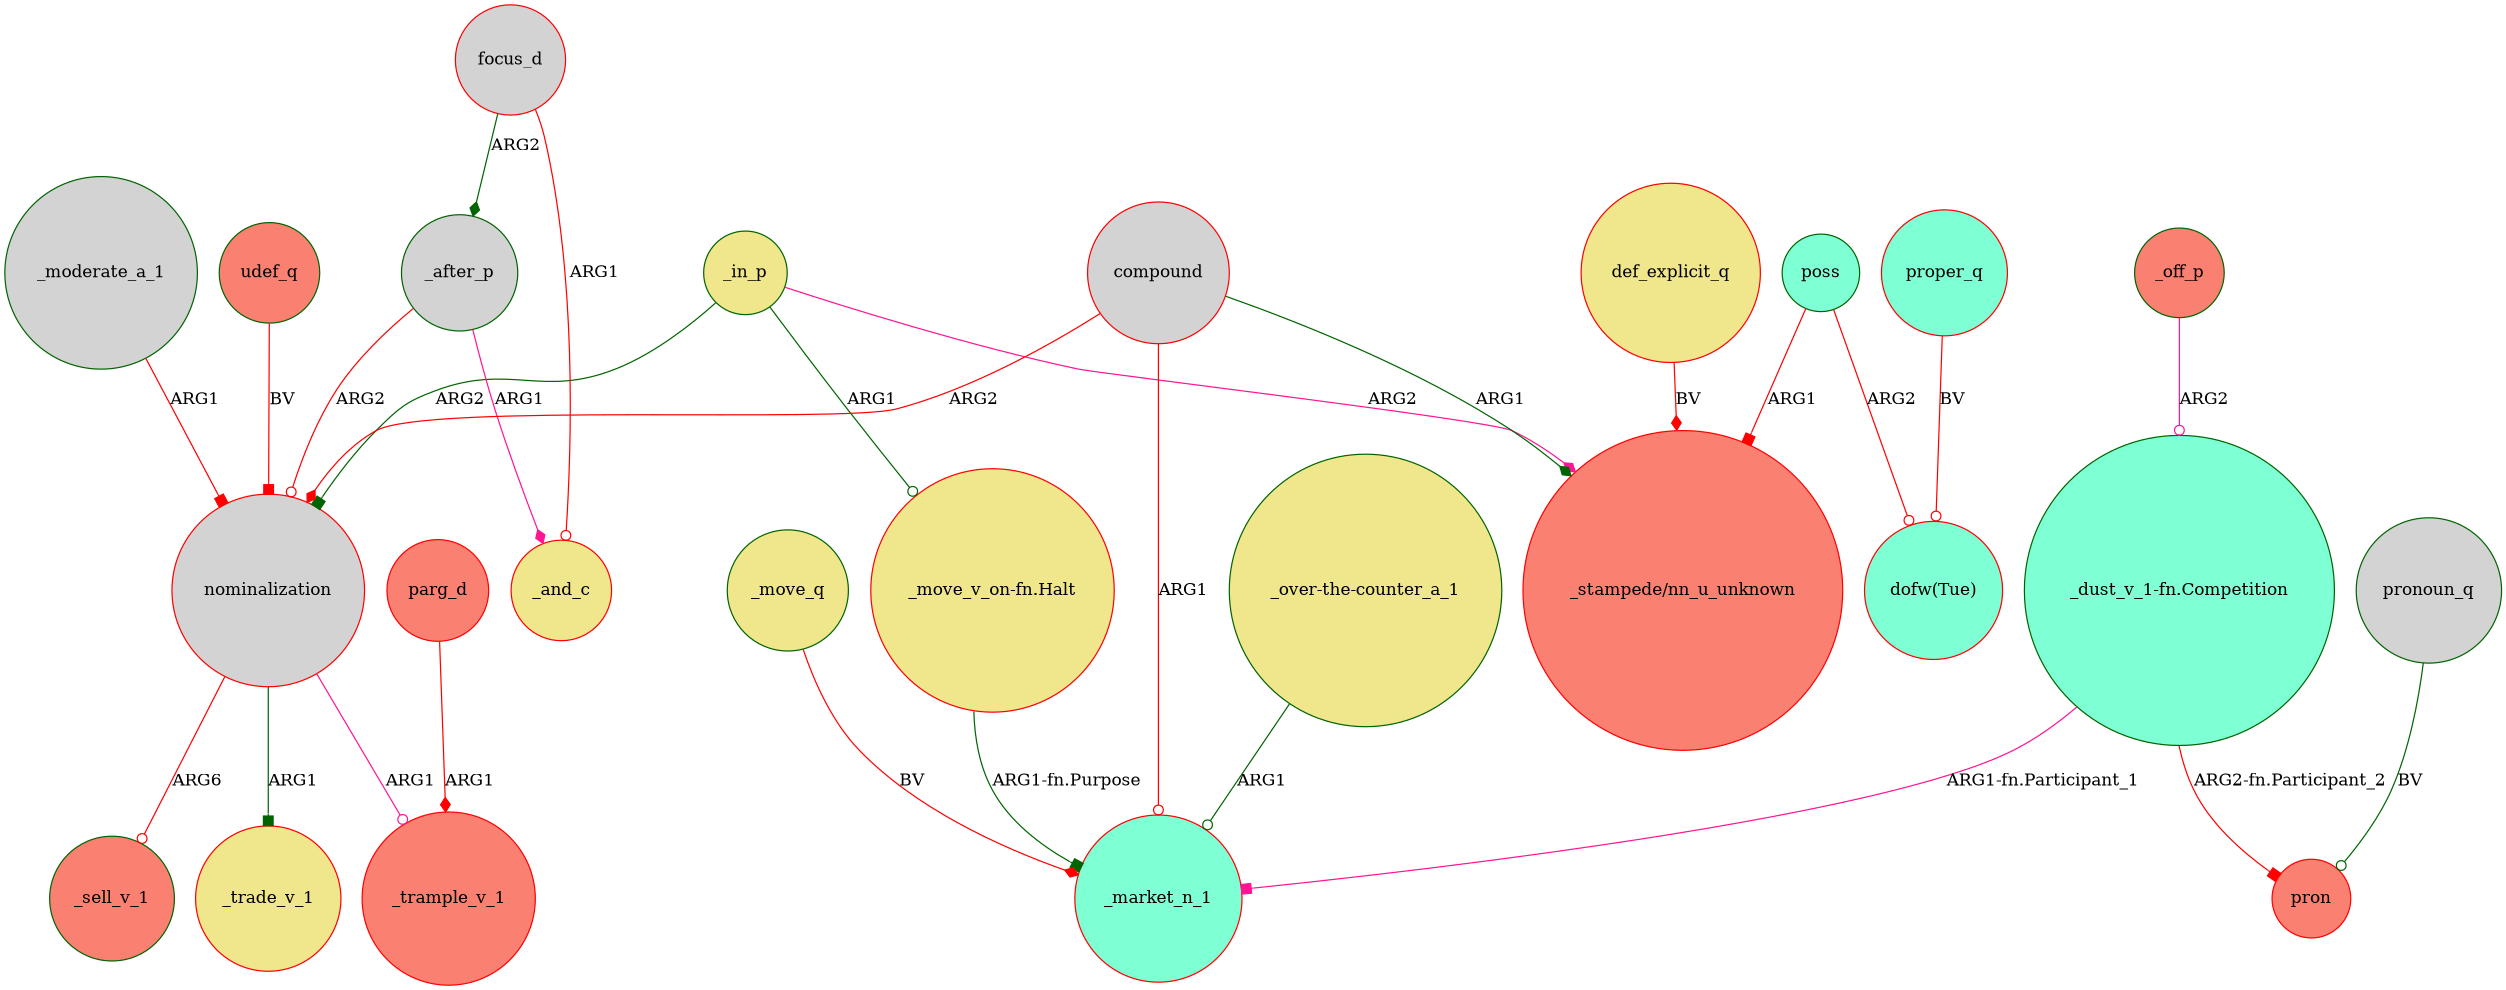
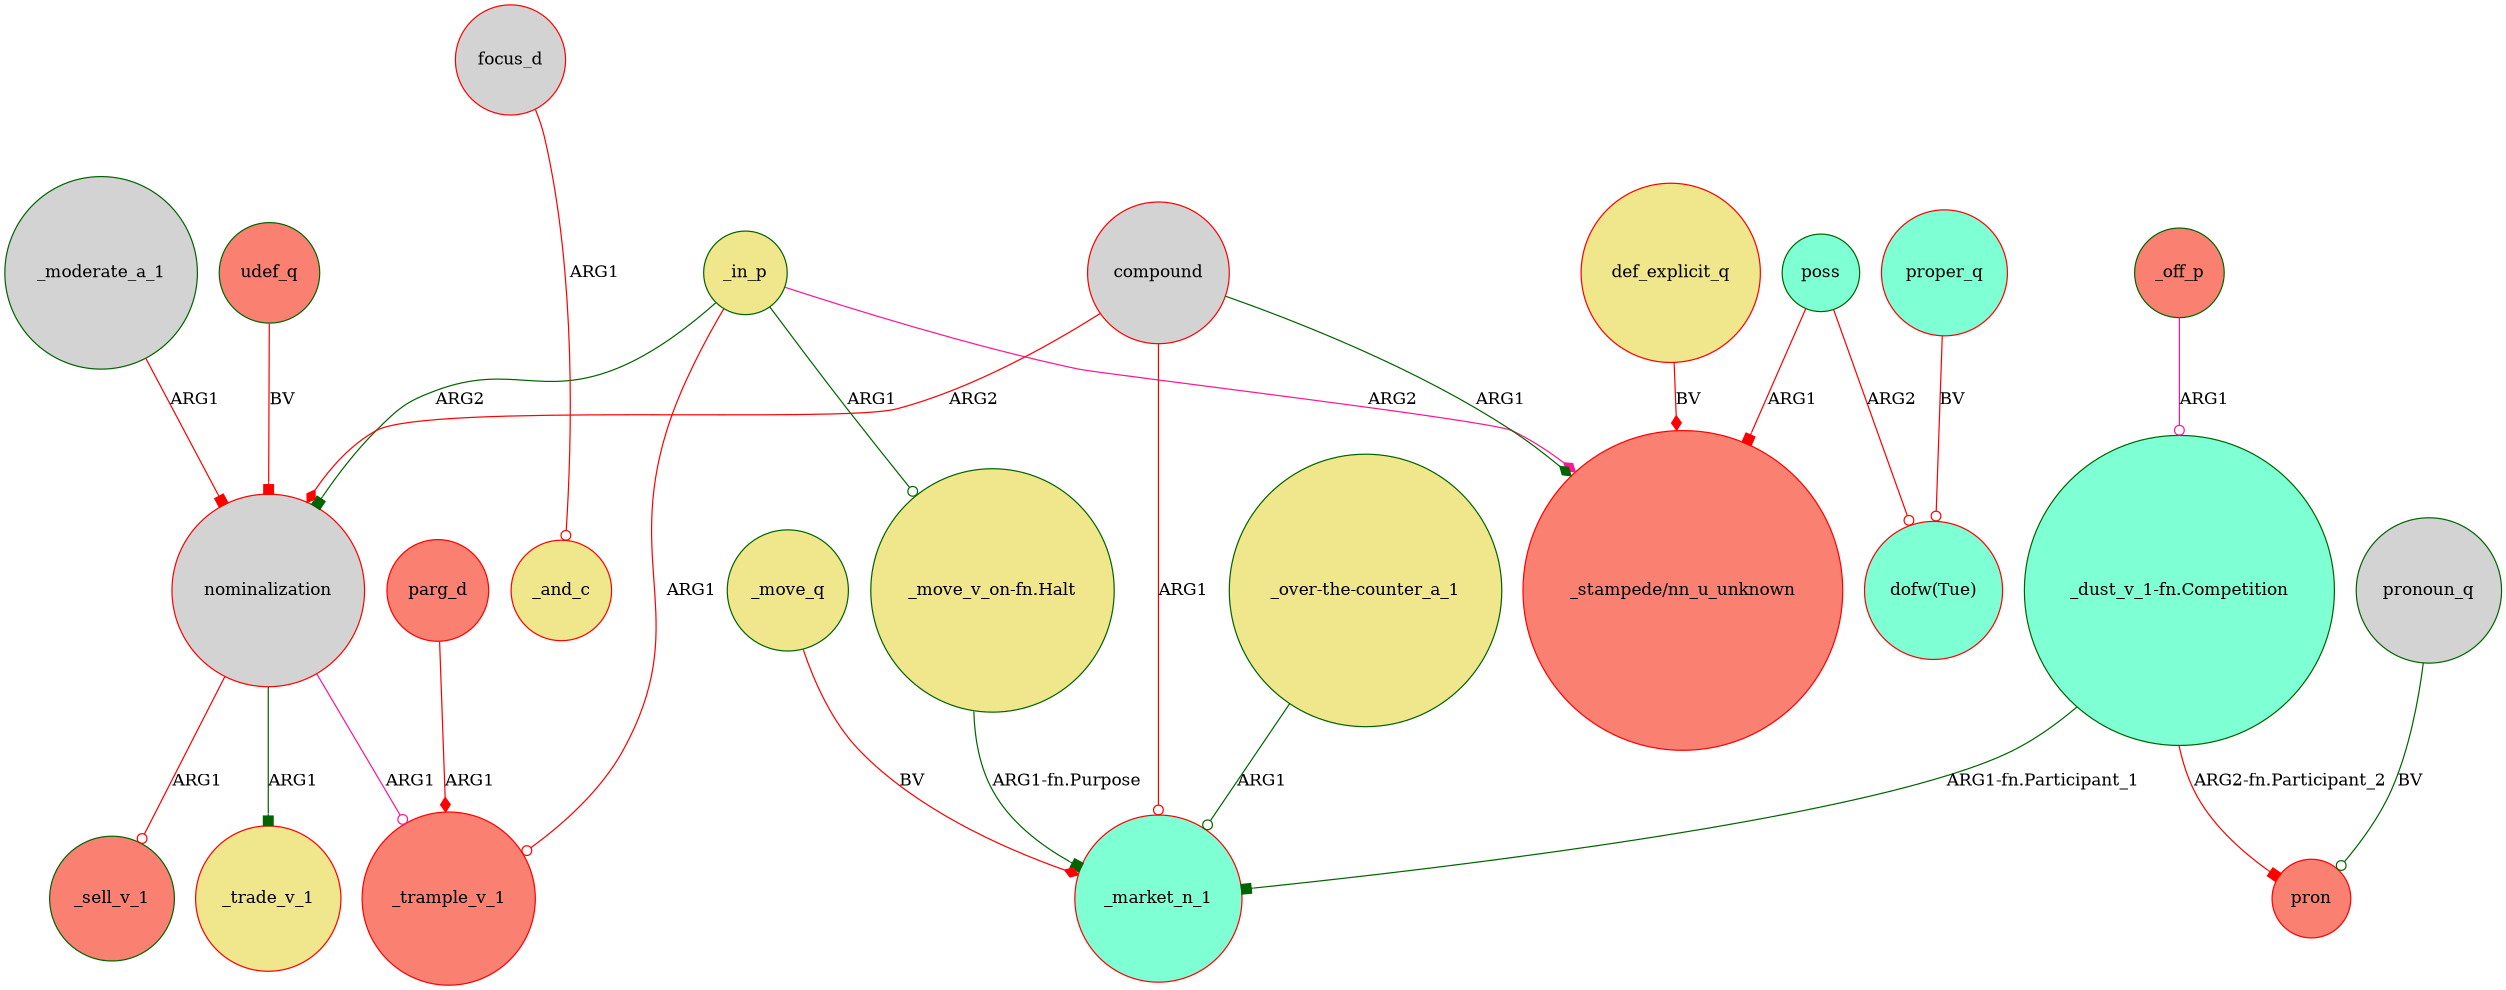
(460, 273) -> none
(2204, 400) -> (2204, 400)
(993, 590) -> (993, 590)
none -> (655, 593)
(197, 781) -> (197, 781)
(1676, 833) -> (1676, 833)
